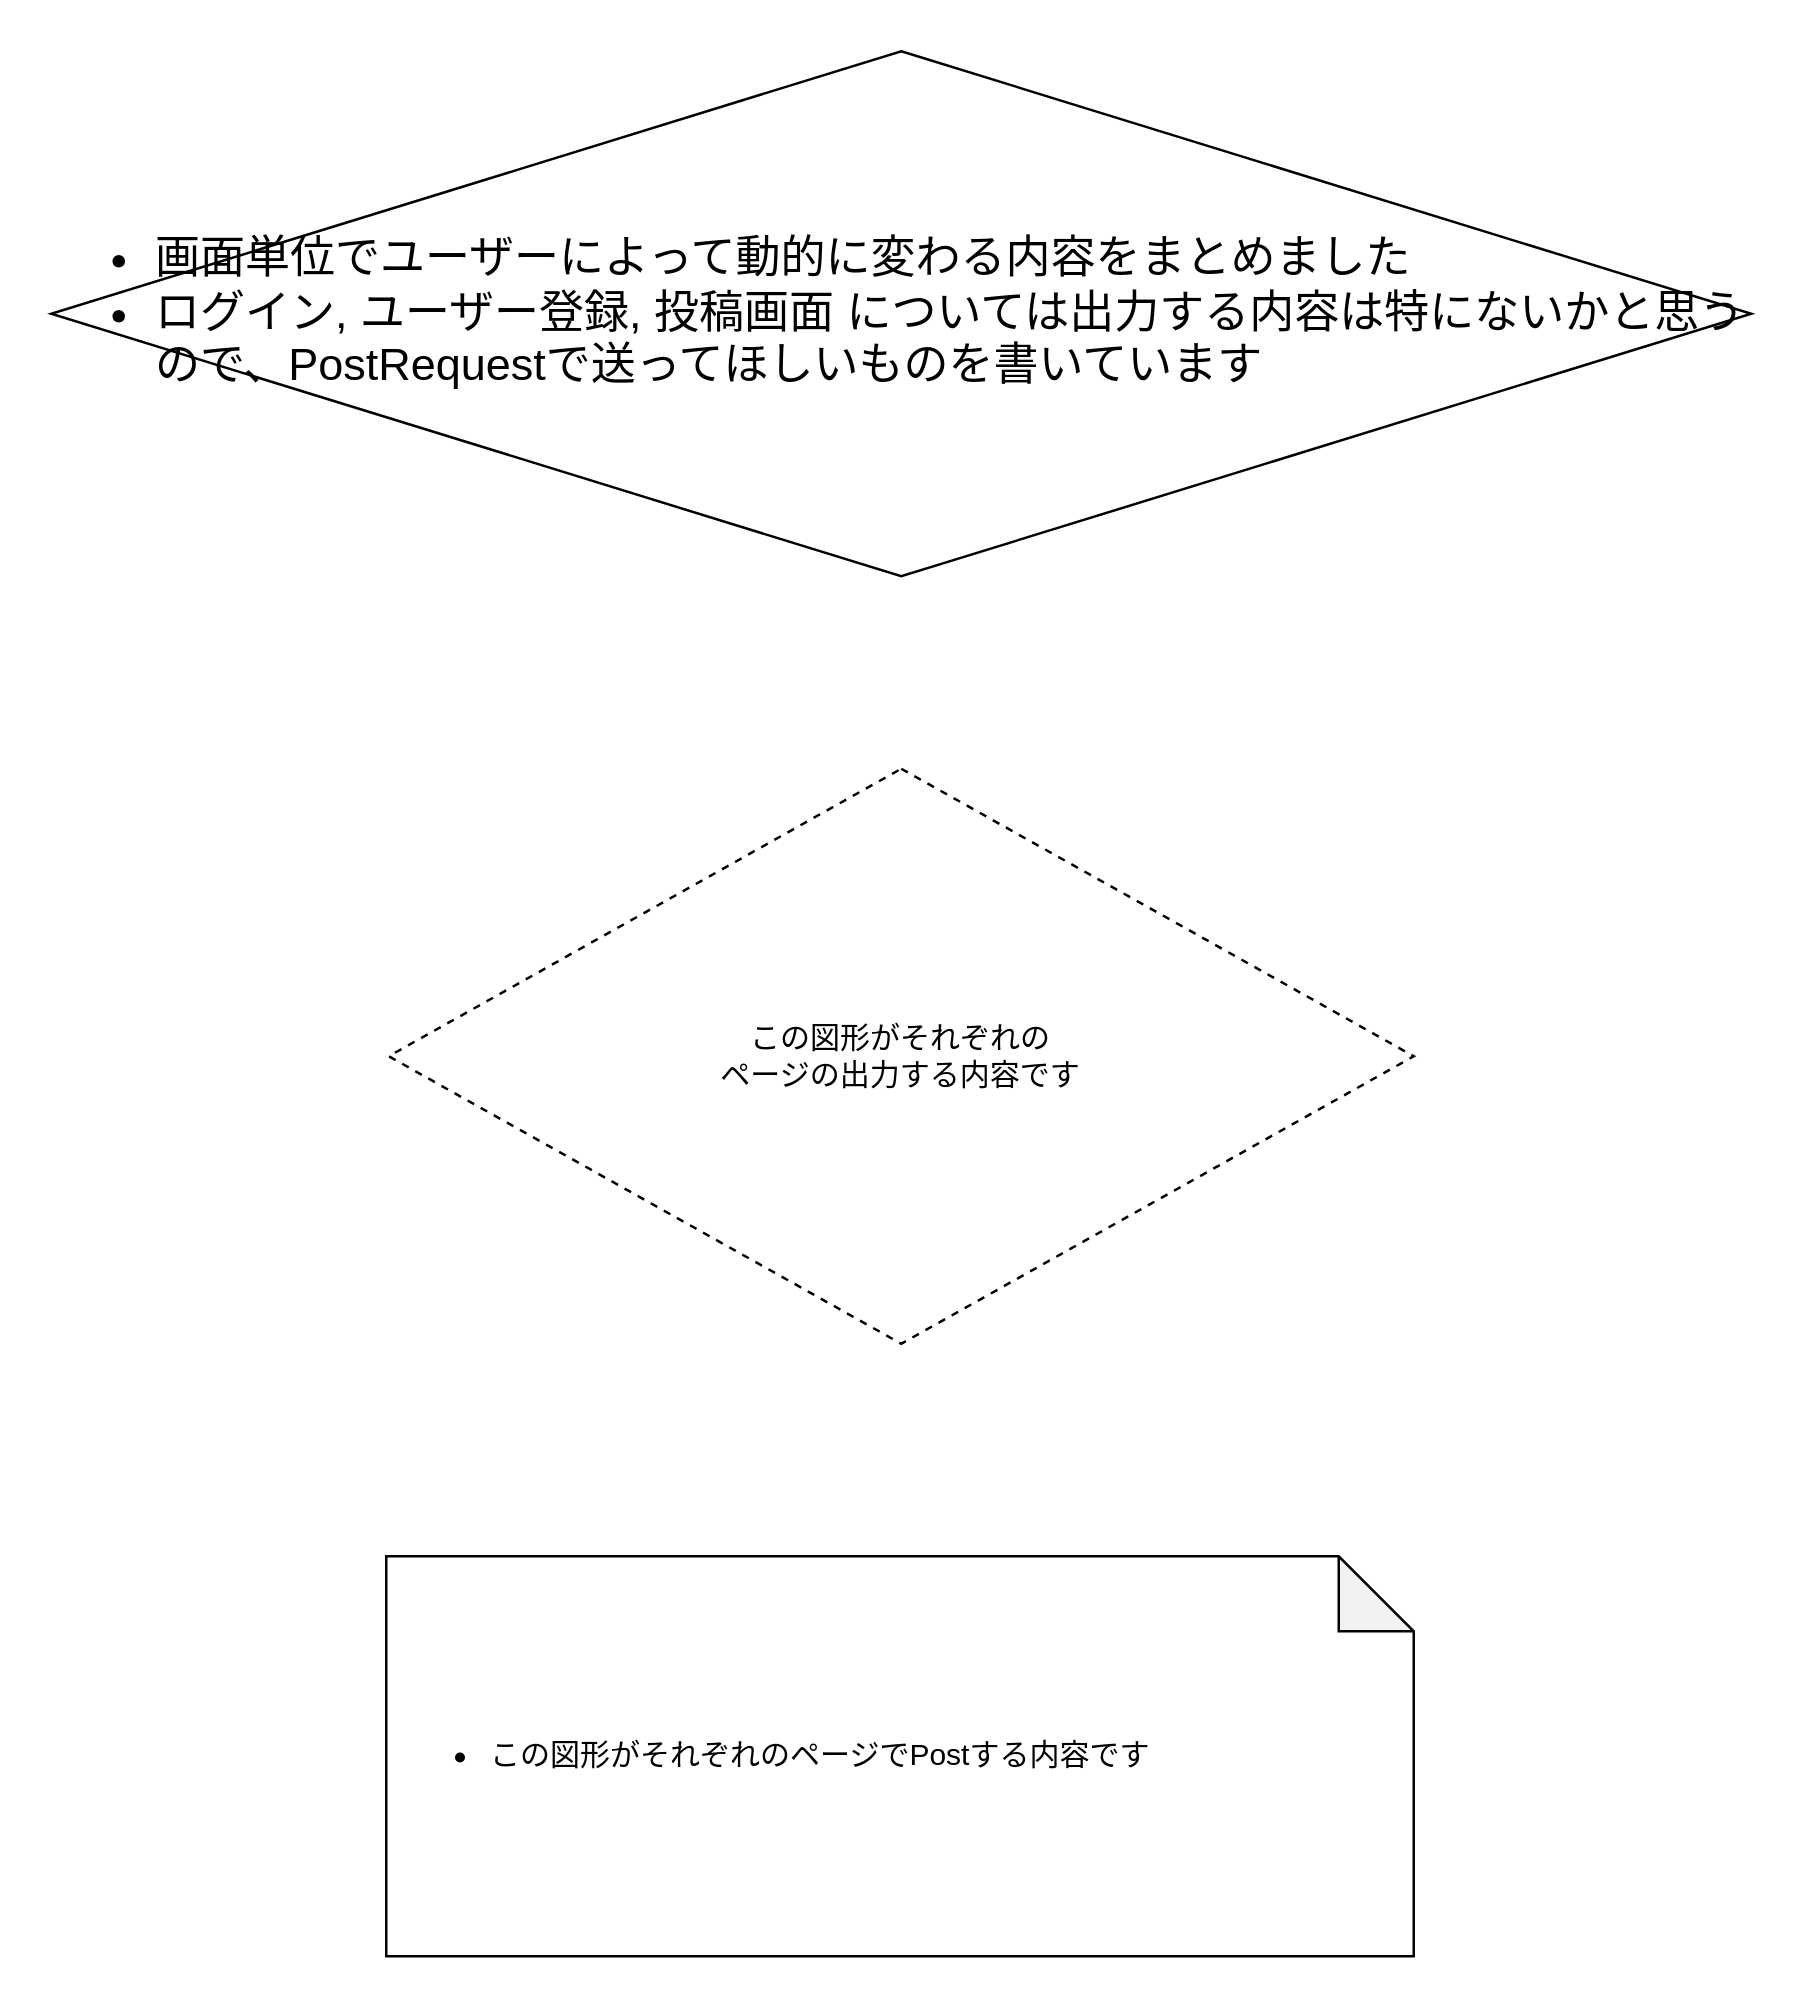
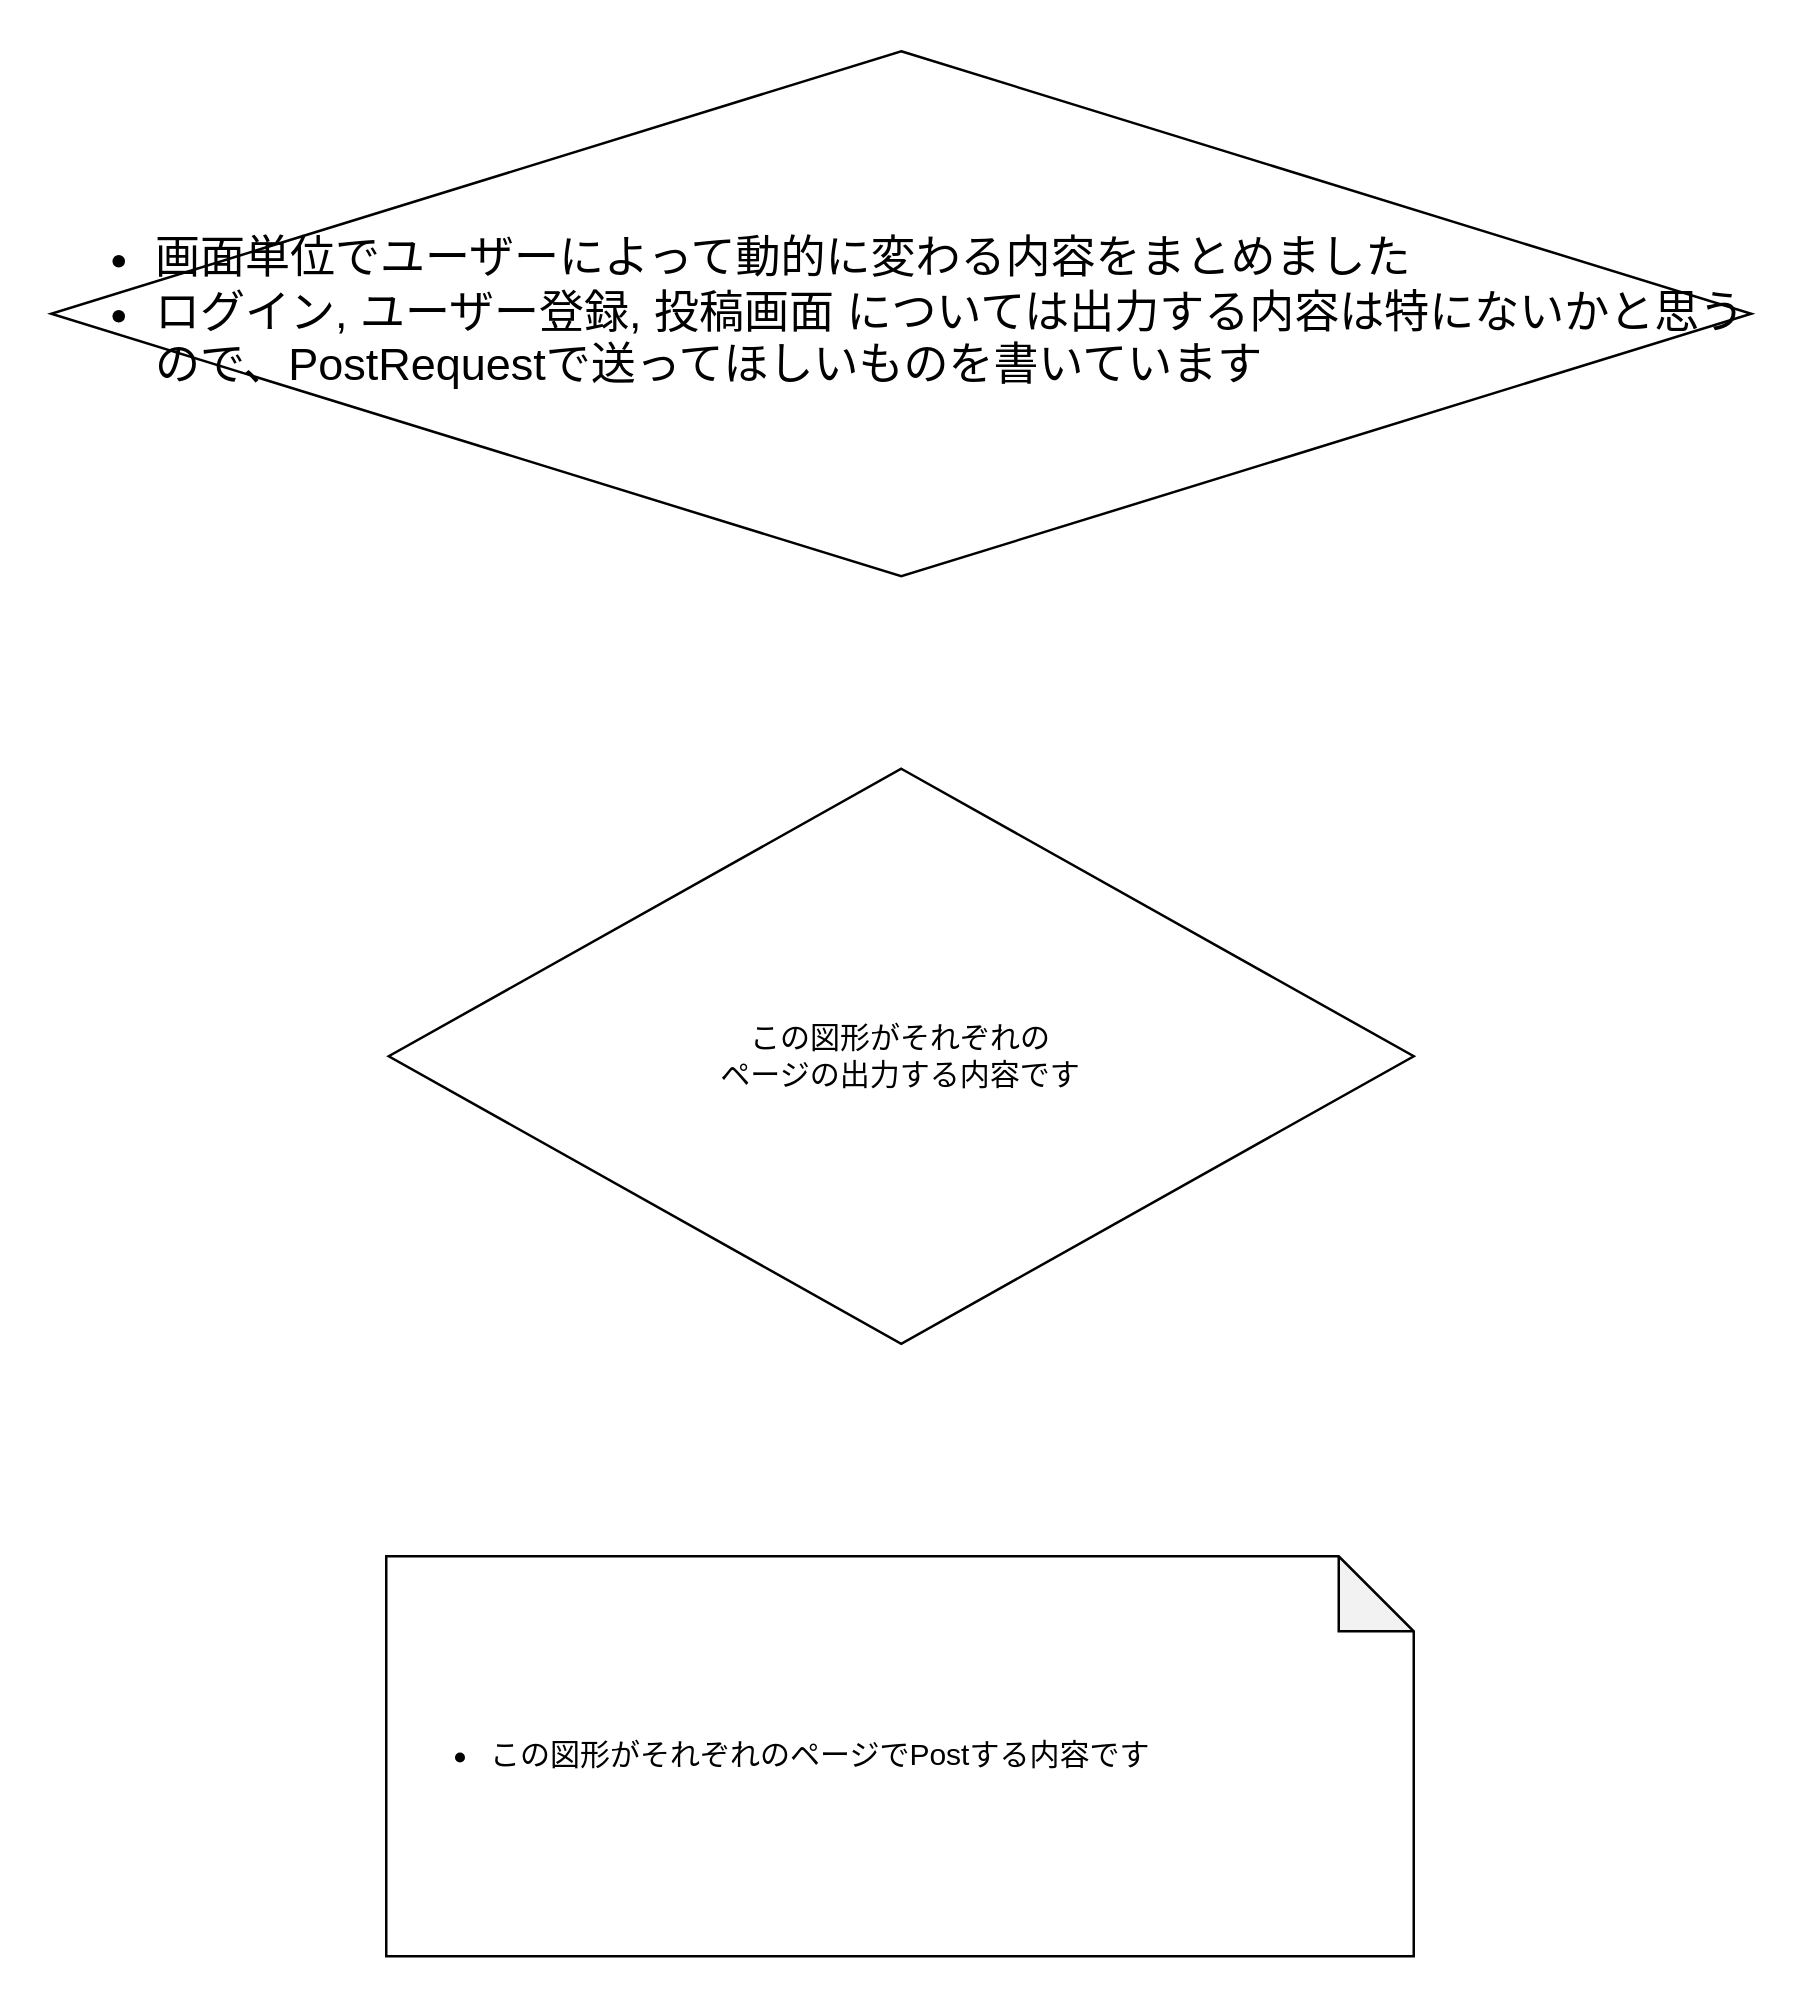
(901, 1056) -> (901, 1056)
